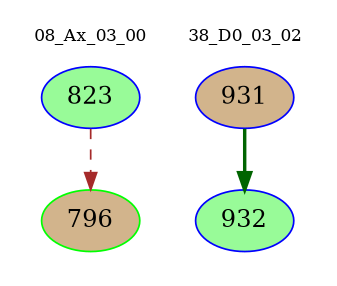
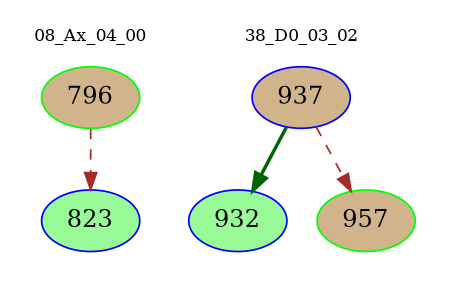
(91, 37) -> (91, 37)
(245, 98) -> (301, 98)
(91, 151) -> (91, 151)
none -> (366, 221)
